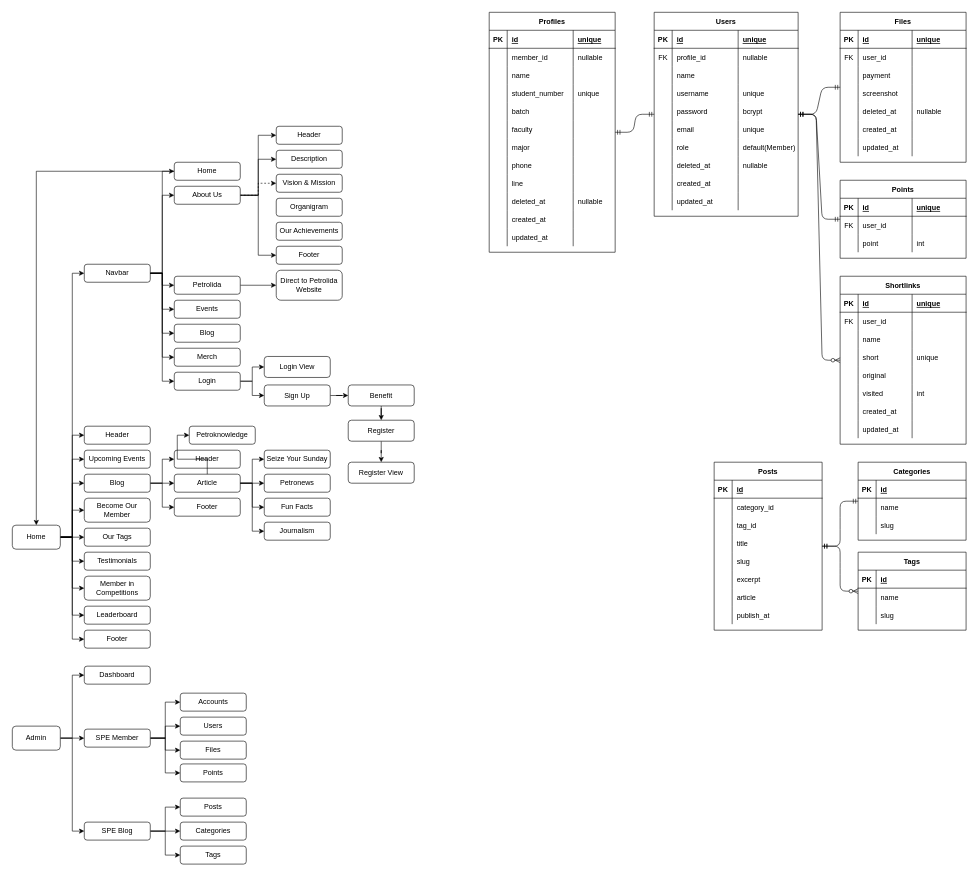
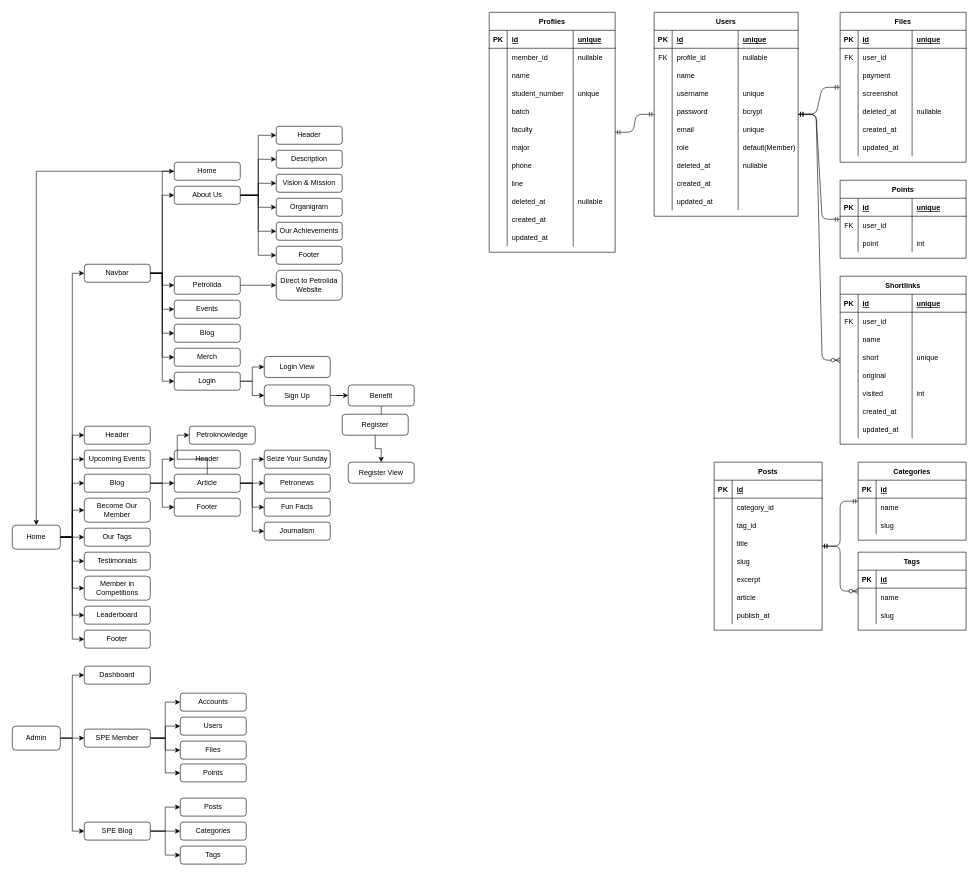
(266, 183) -> (266, 183)
none -> (270, 207)
none -> (270, 231)
(381, 431) -> (375, 425)
